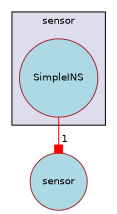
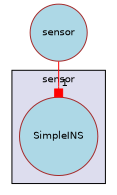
(59, 131) -> (59, 77)
